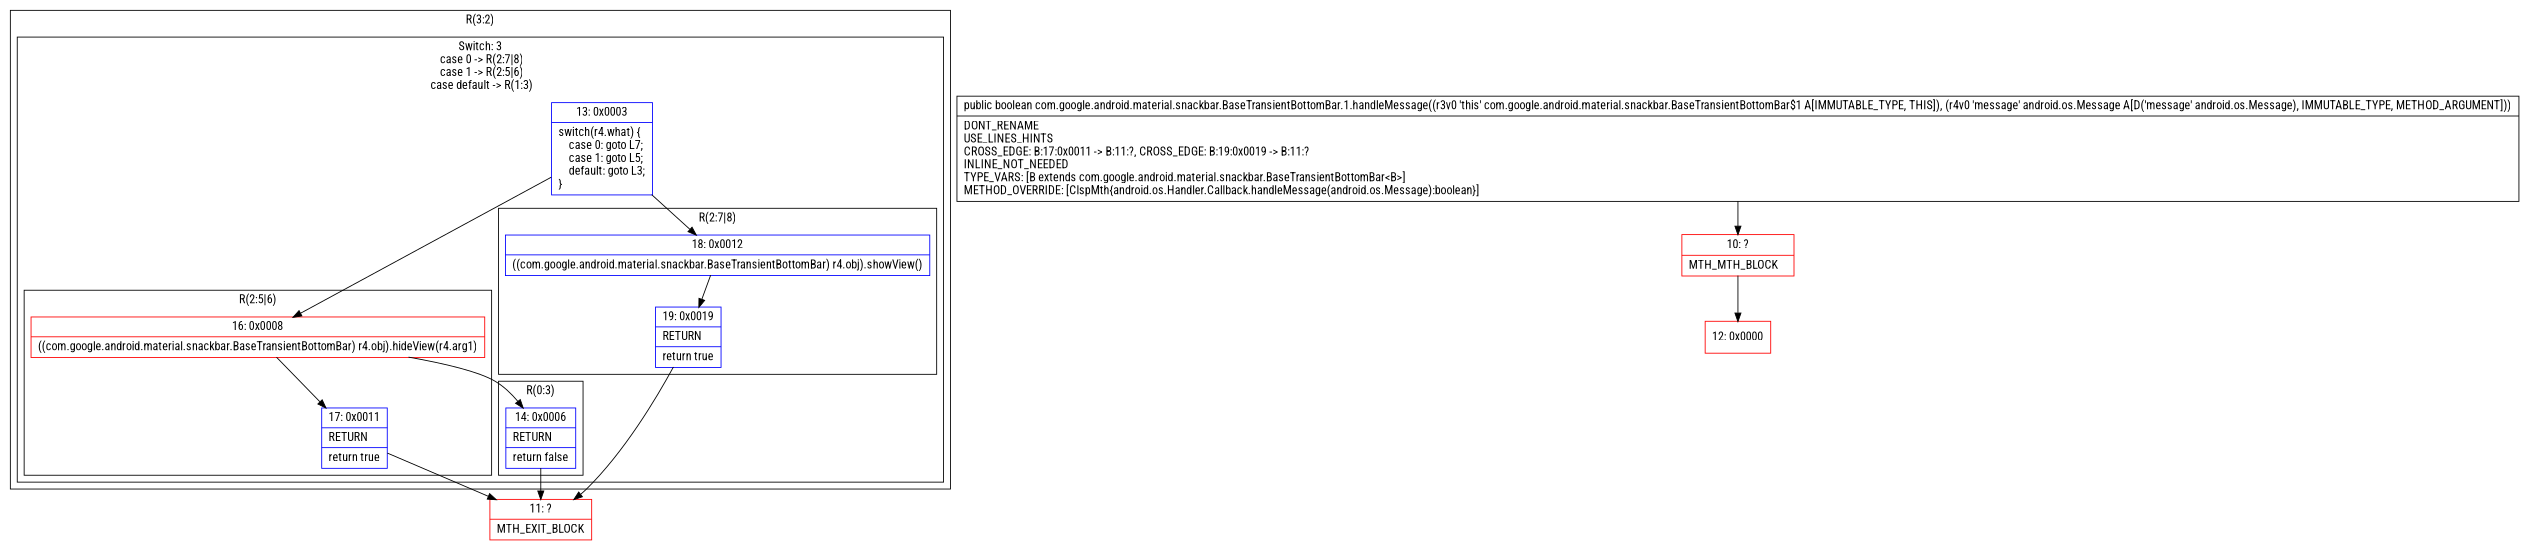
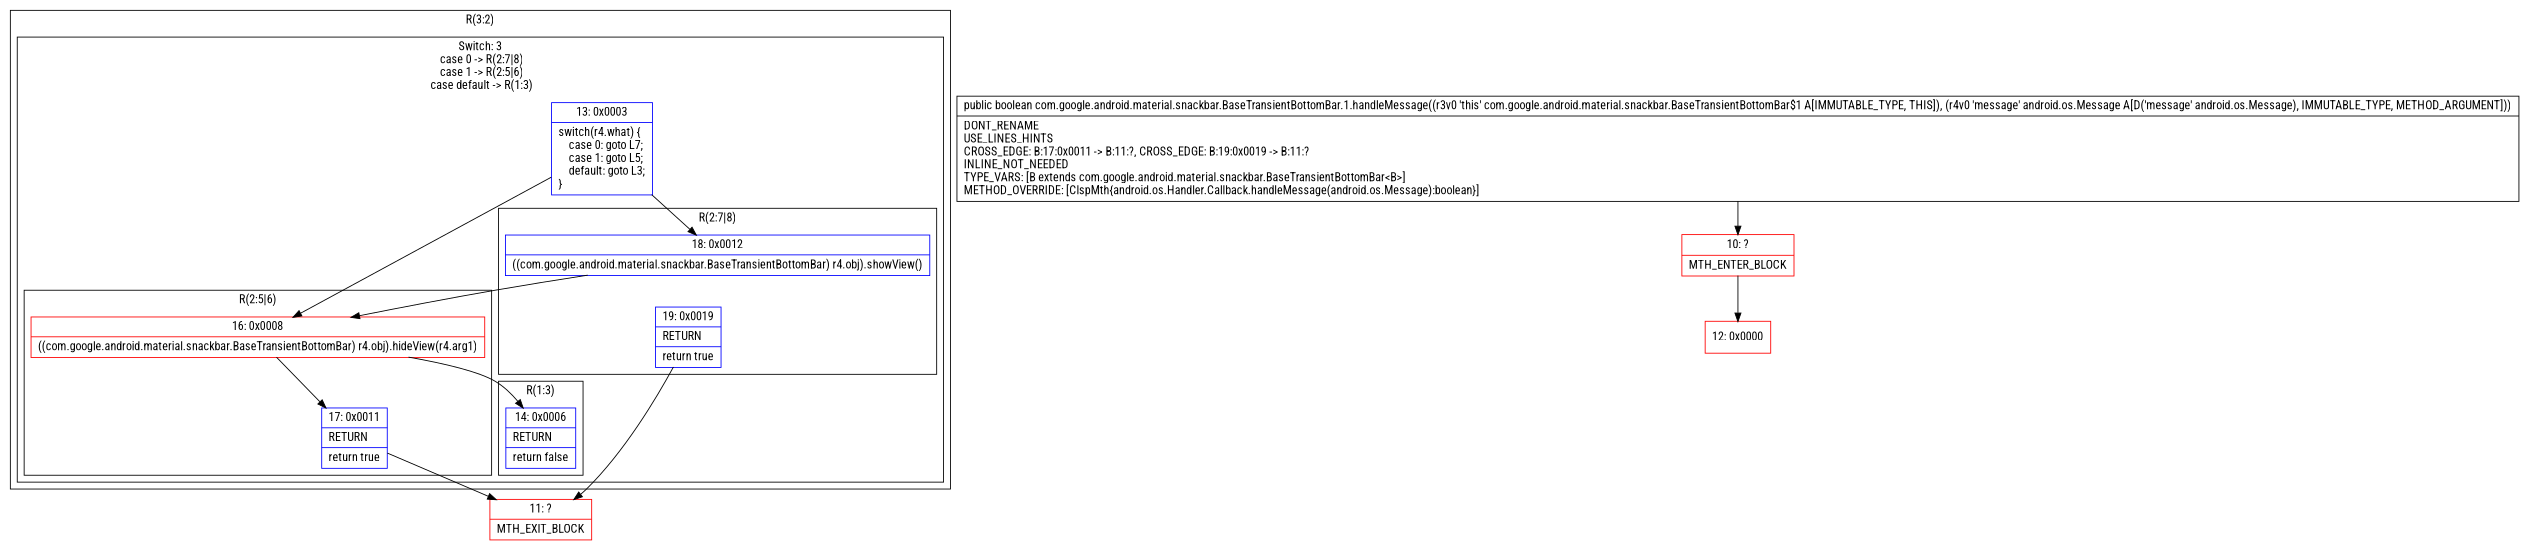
(1734, 265) -> (1738, 265)
(706, 287) -> (462, 296)
(541, 391) -> (541, 391)
(541, 479) -> none
